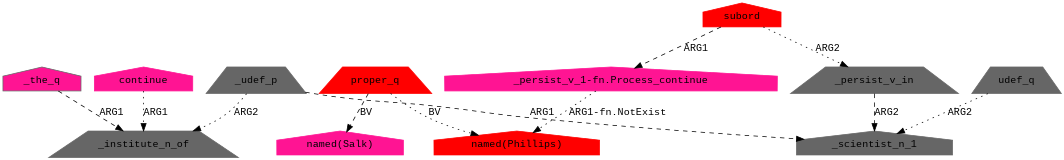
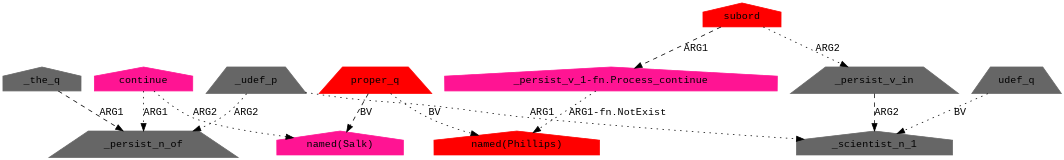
(42, 80) -> (42, 80)
(960, 112) -> (960, 112)
(538, 119) -> (538, 119)
none -> (219, 125)
(144, 144) -> (144, 144)
